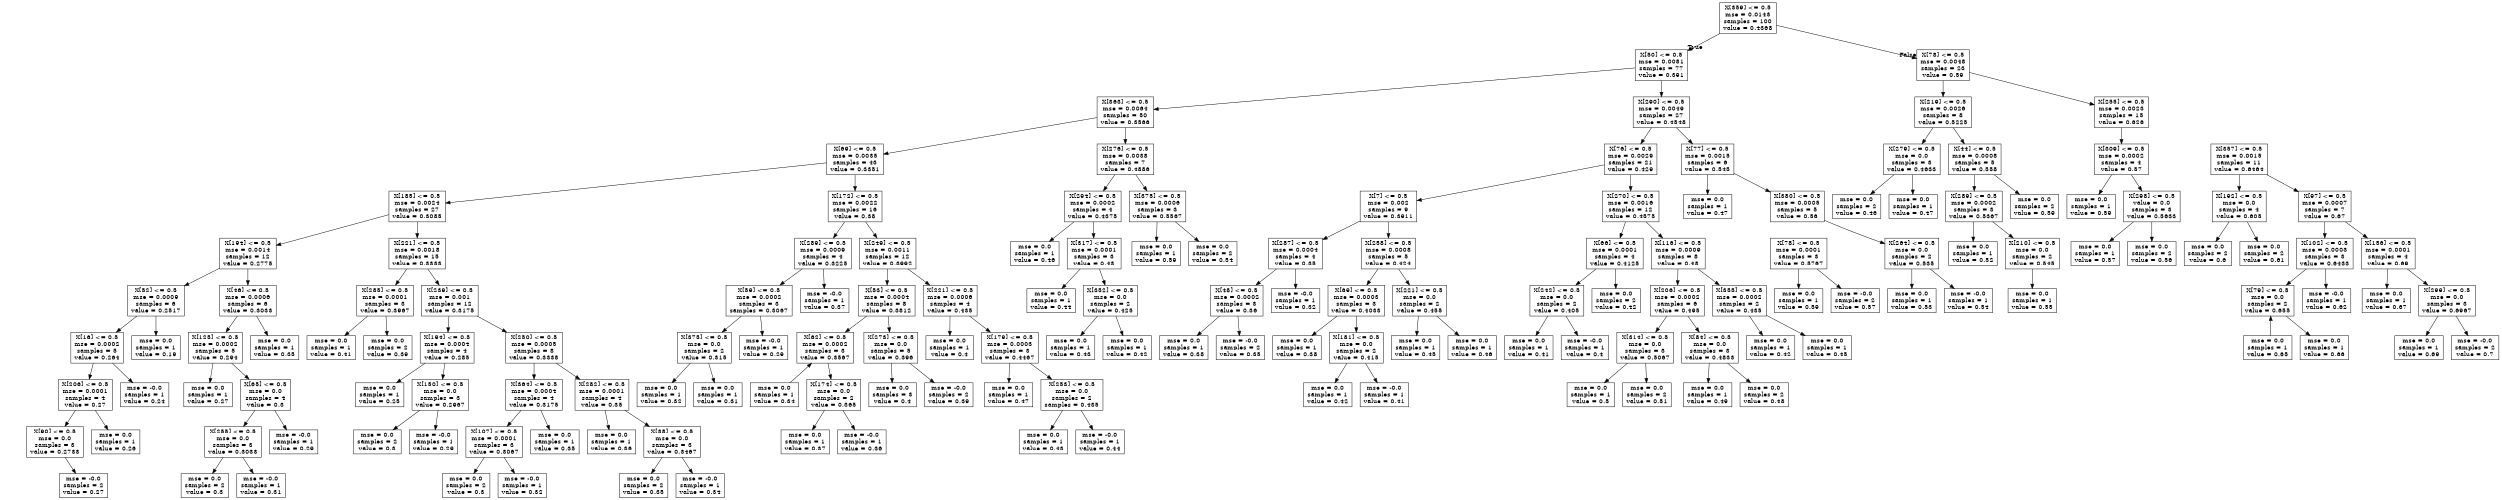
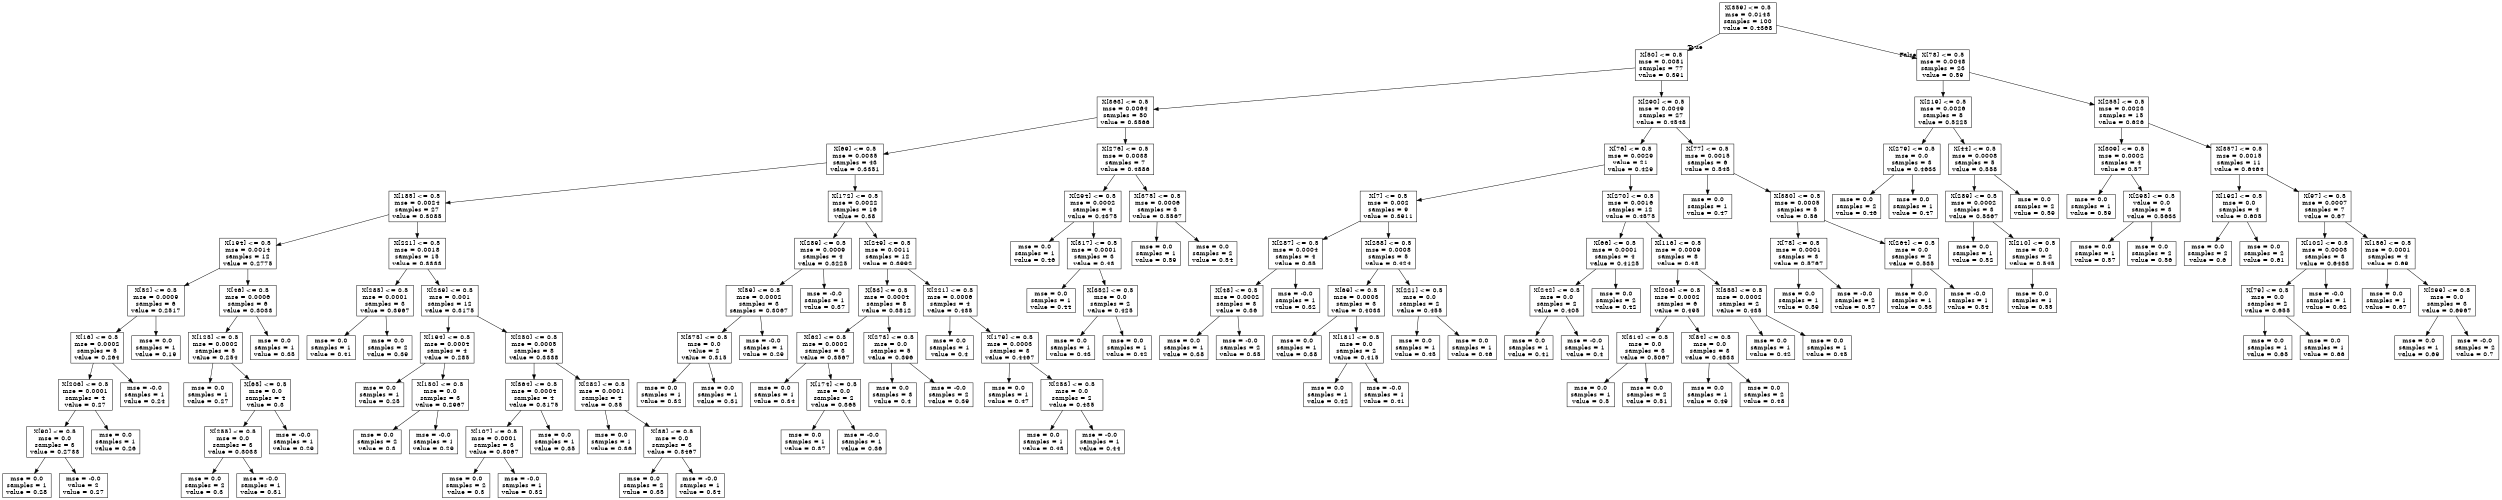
none -> (2178, 135)
(1631, 159) -> (1631, 159)
none -> (1798, 228)
(2271, 328) -> (2265, 324)
(215, 348) -> (215, 348)
(704, 348) -> (704, 348)
(799, 375) -> (797, 371)
(1072, 395) -> (1072, 395)
none -> (27, 486)
(84, 486) -> (84, 486)
